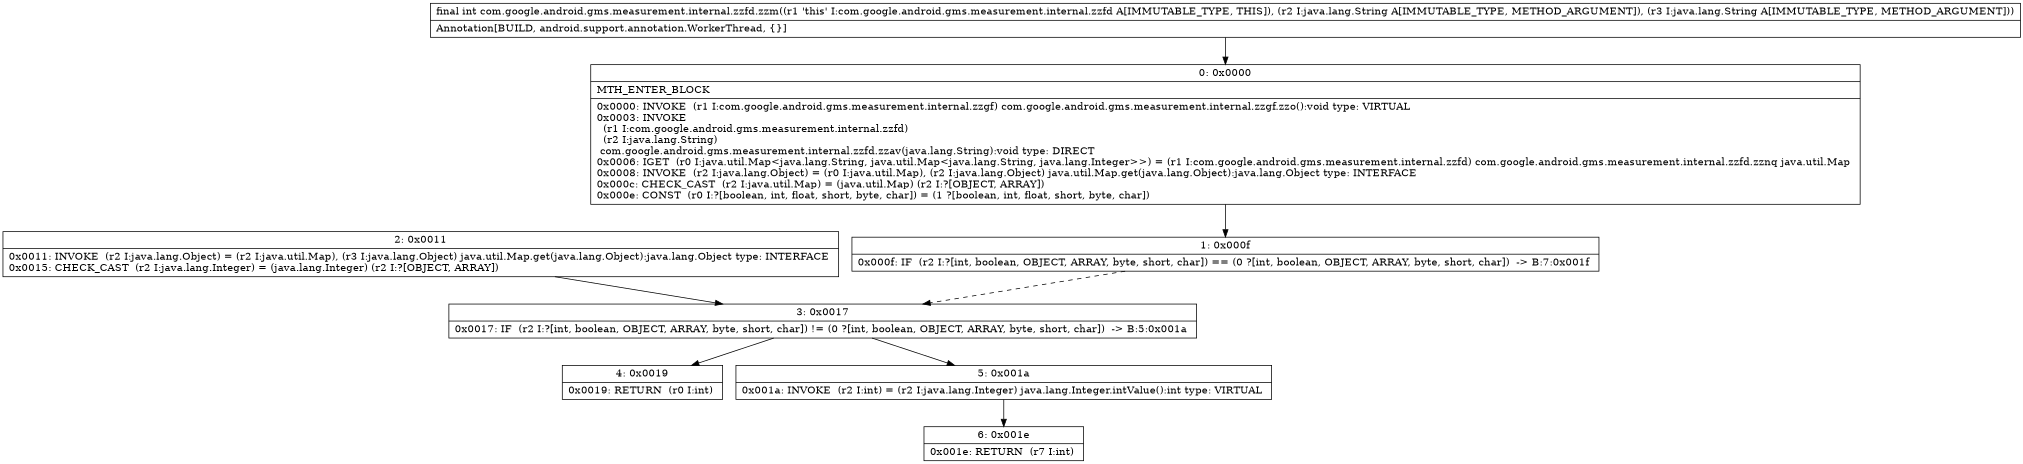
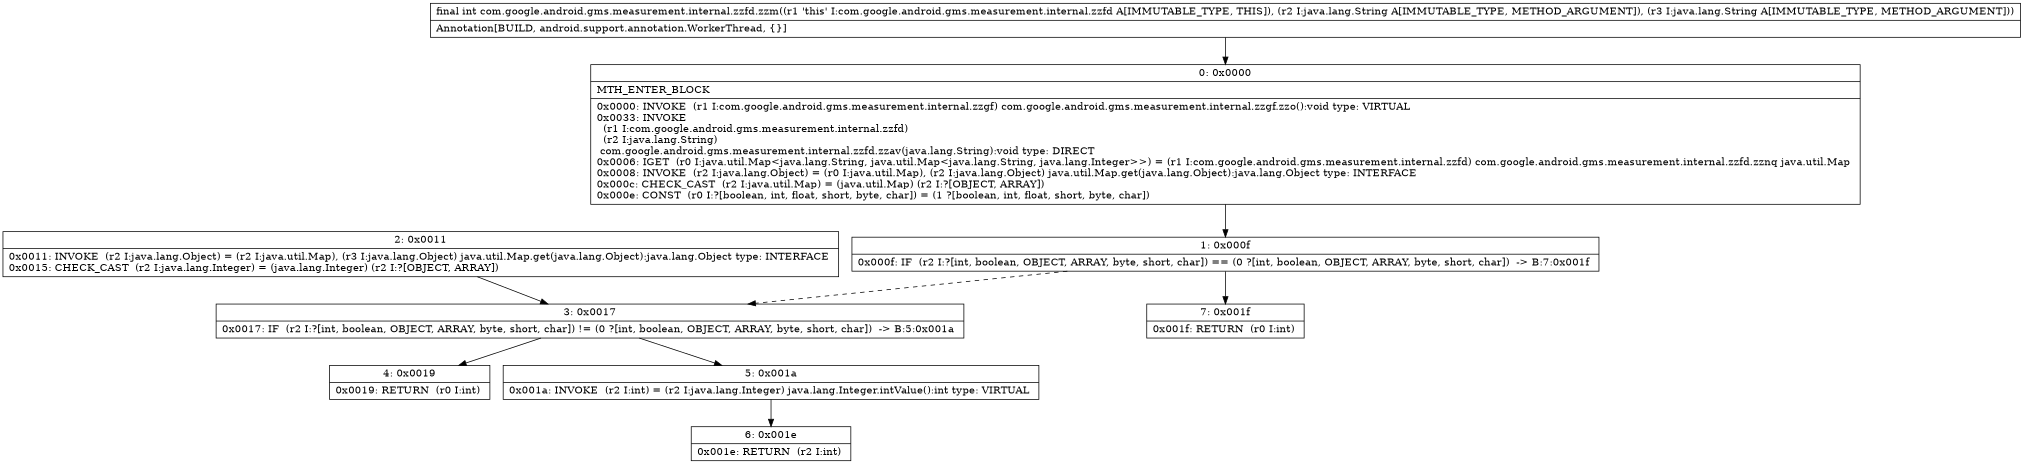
(645, 118) -> (645, 118)
none -> (1225, 321)
(1004, 452) -> (771, 452)
